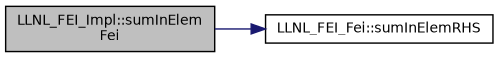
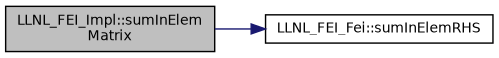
(110, 29) -> (110, 29)
